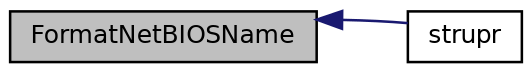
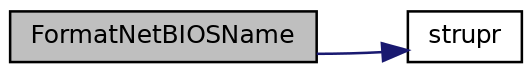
(375, 21) -> (350, 53)
